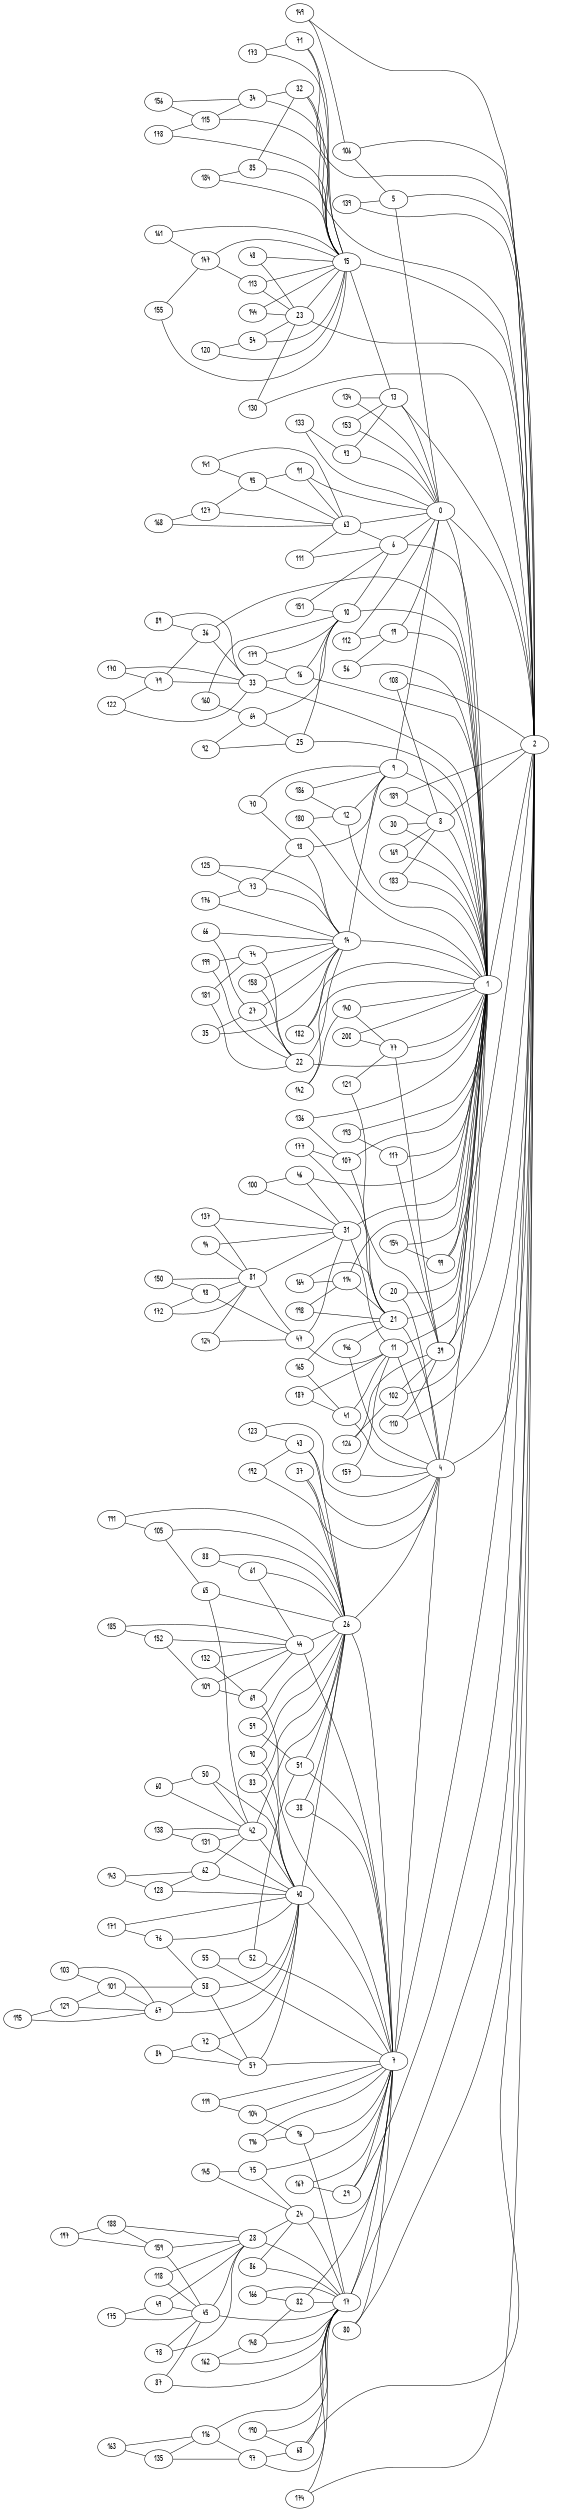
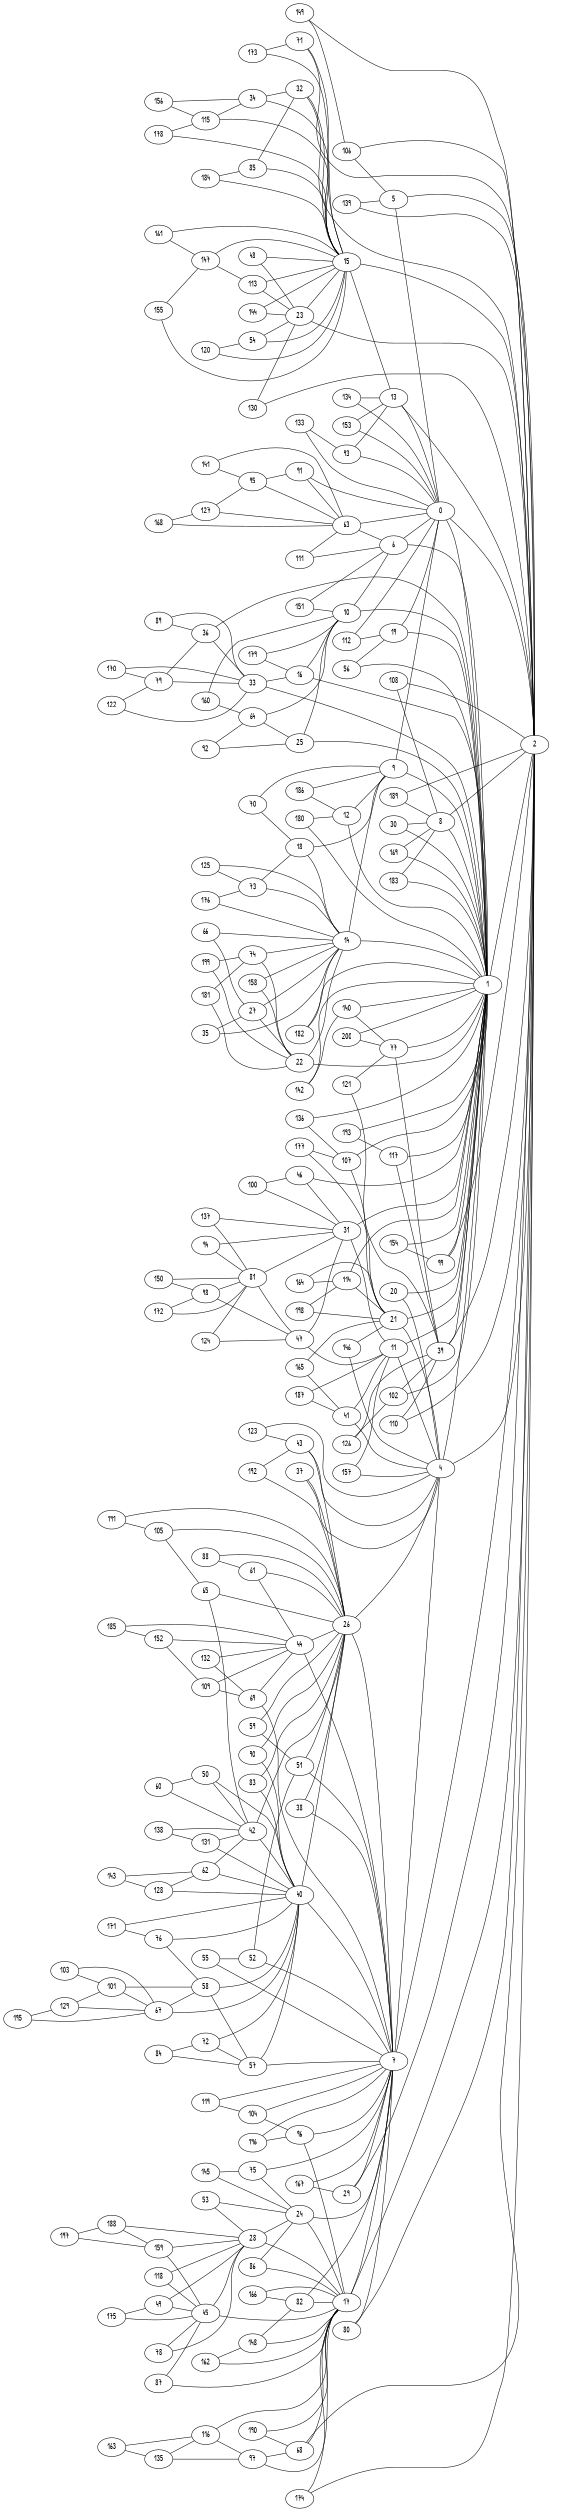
none -> (206, 2201)
